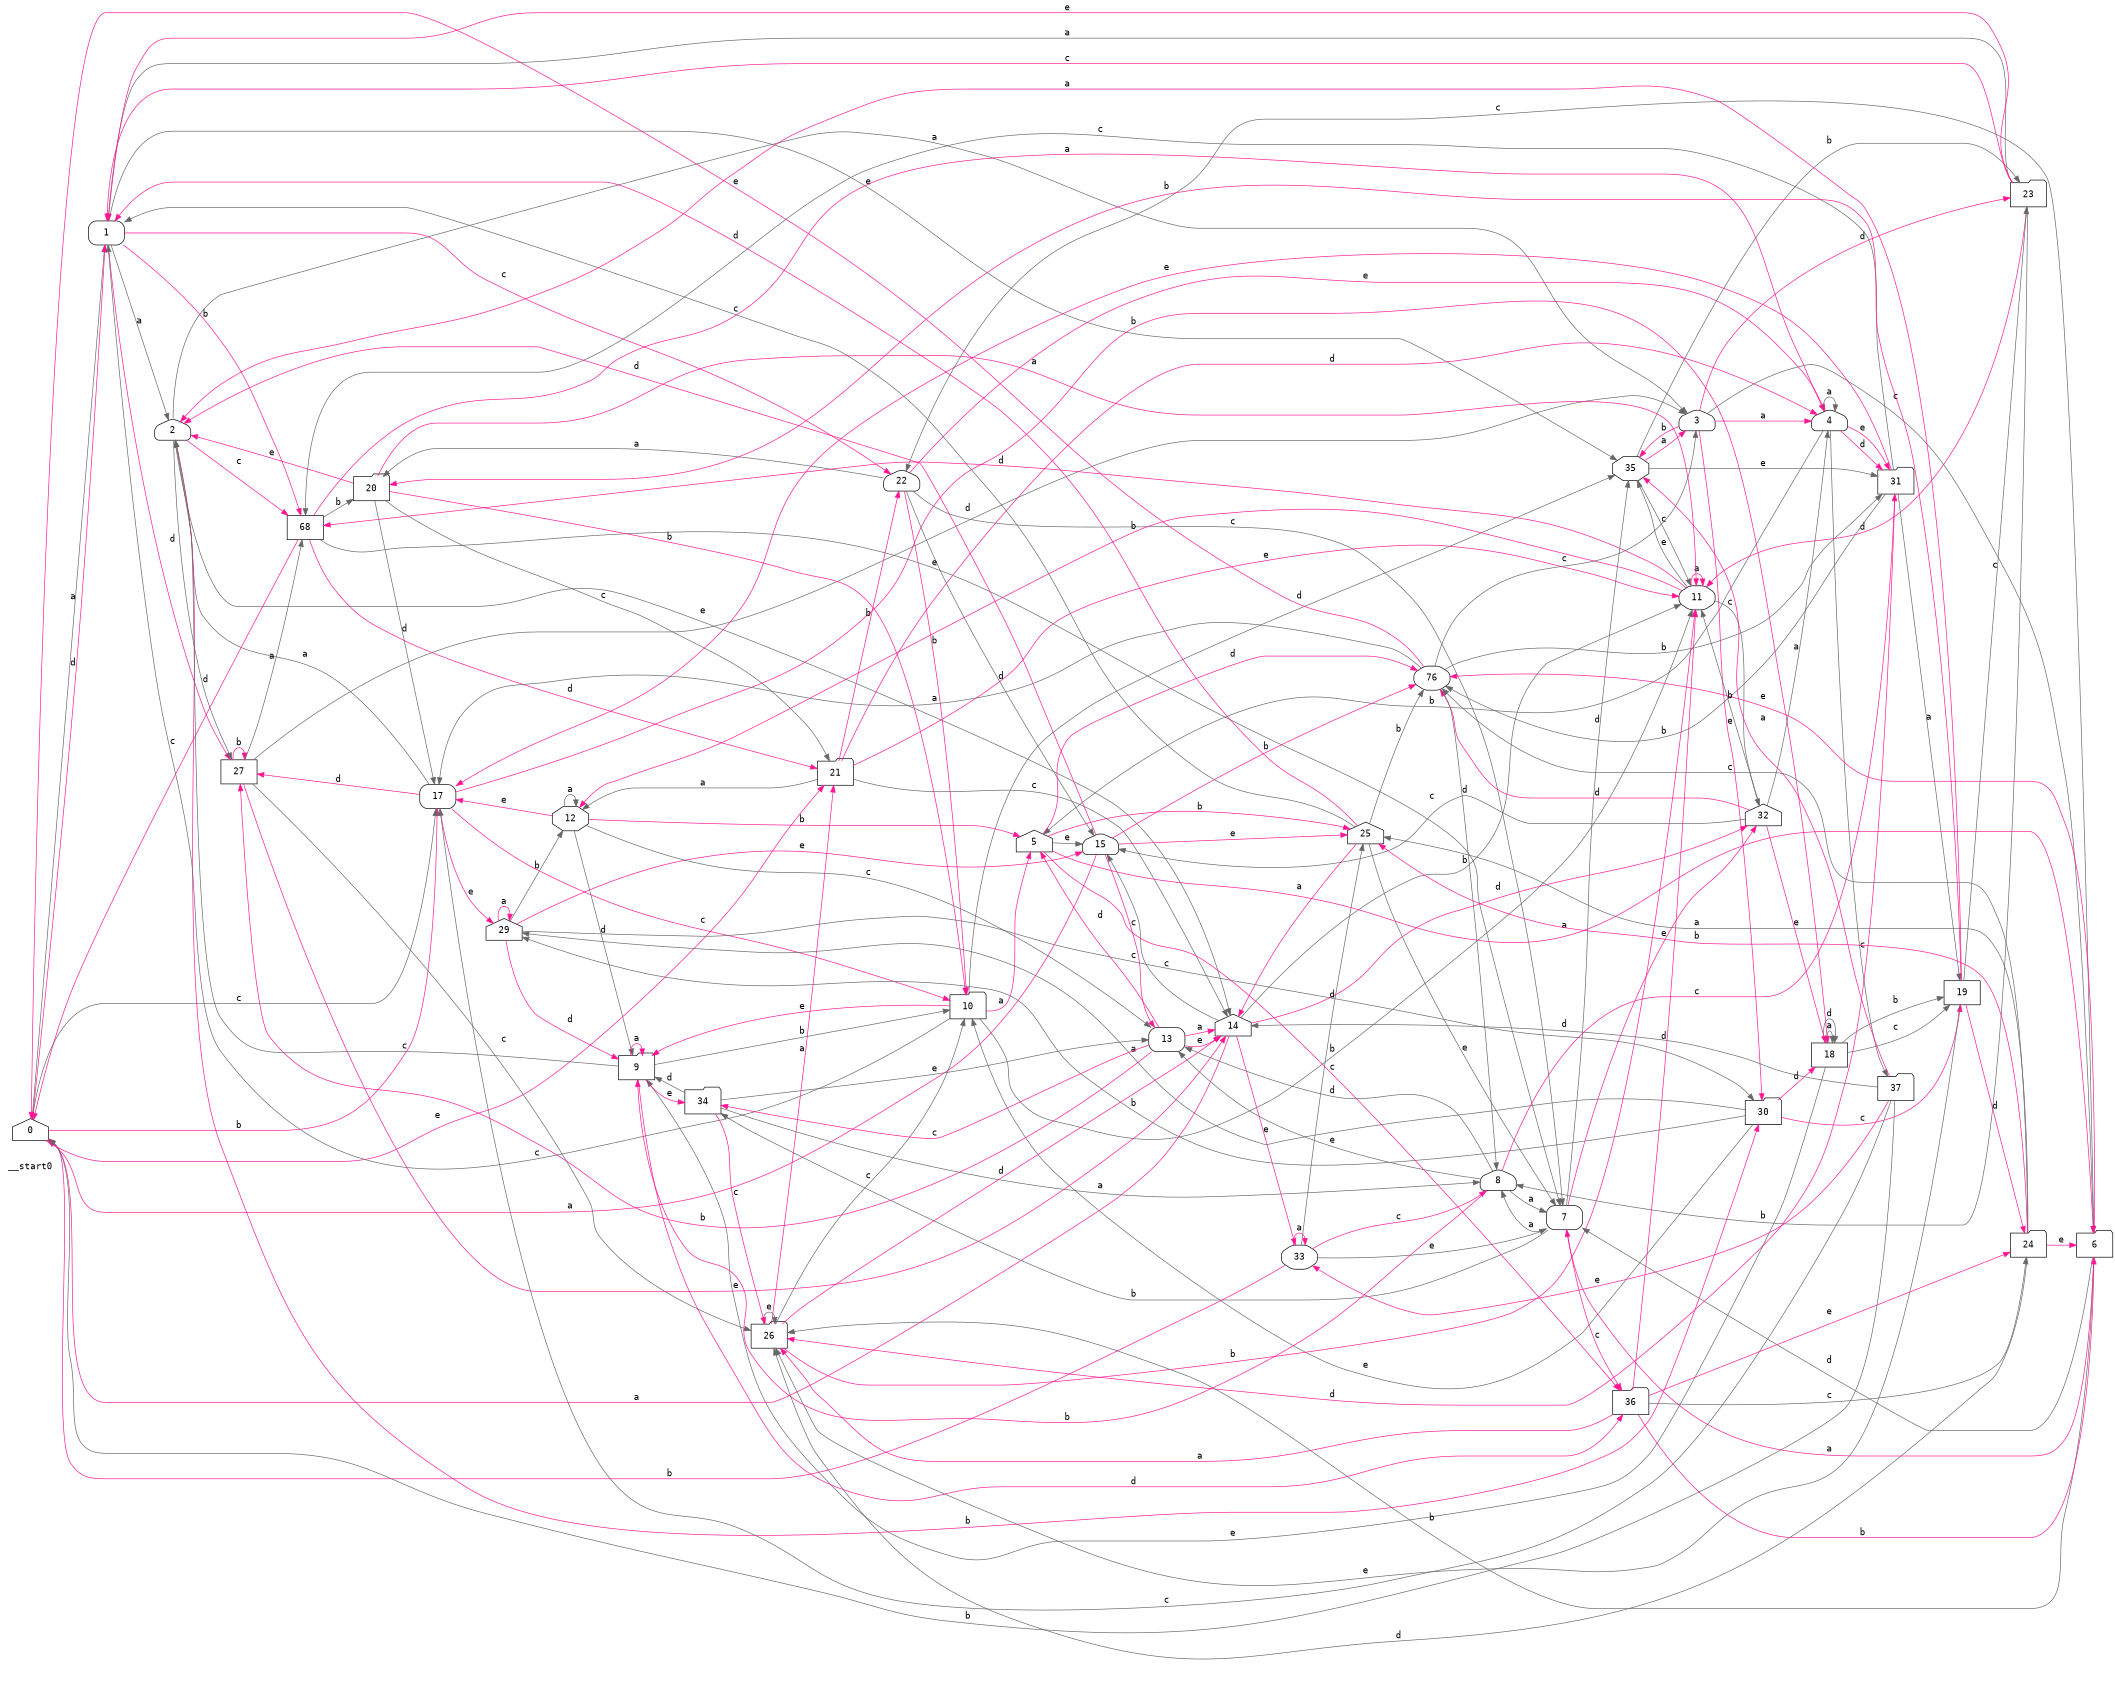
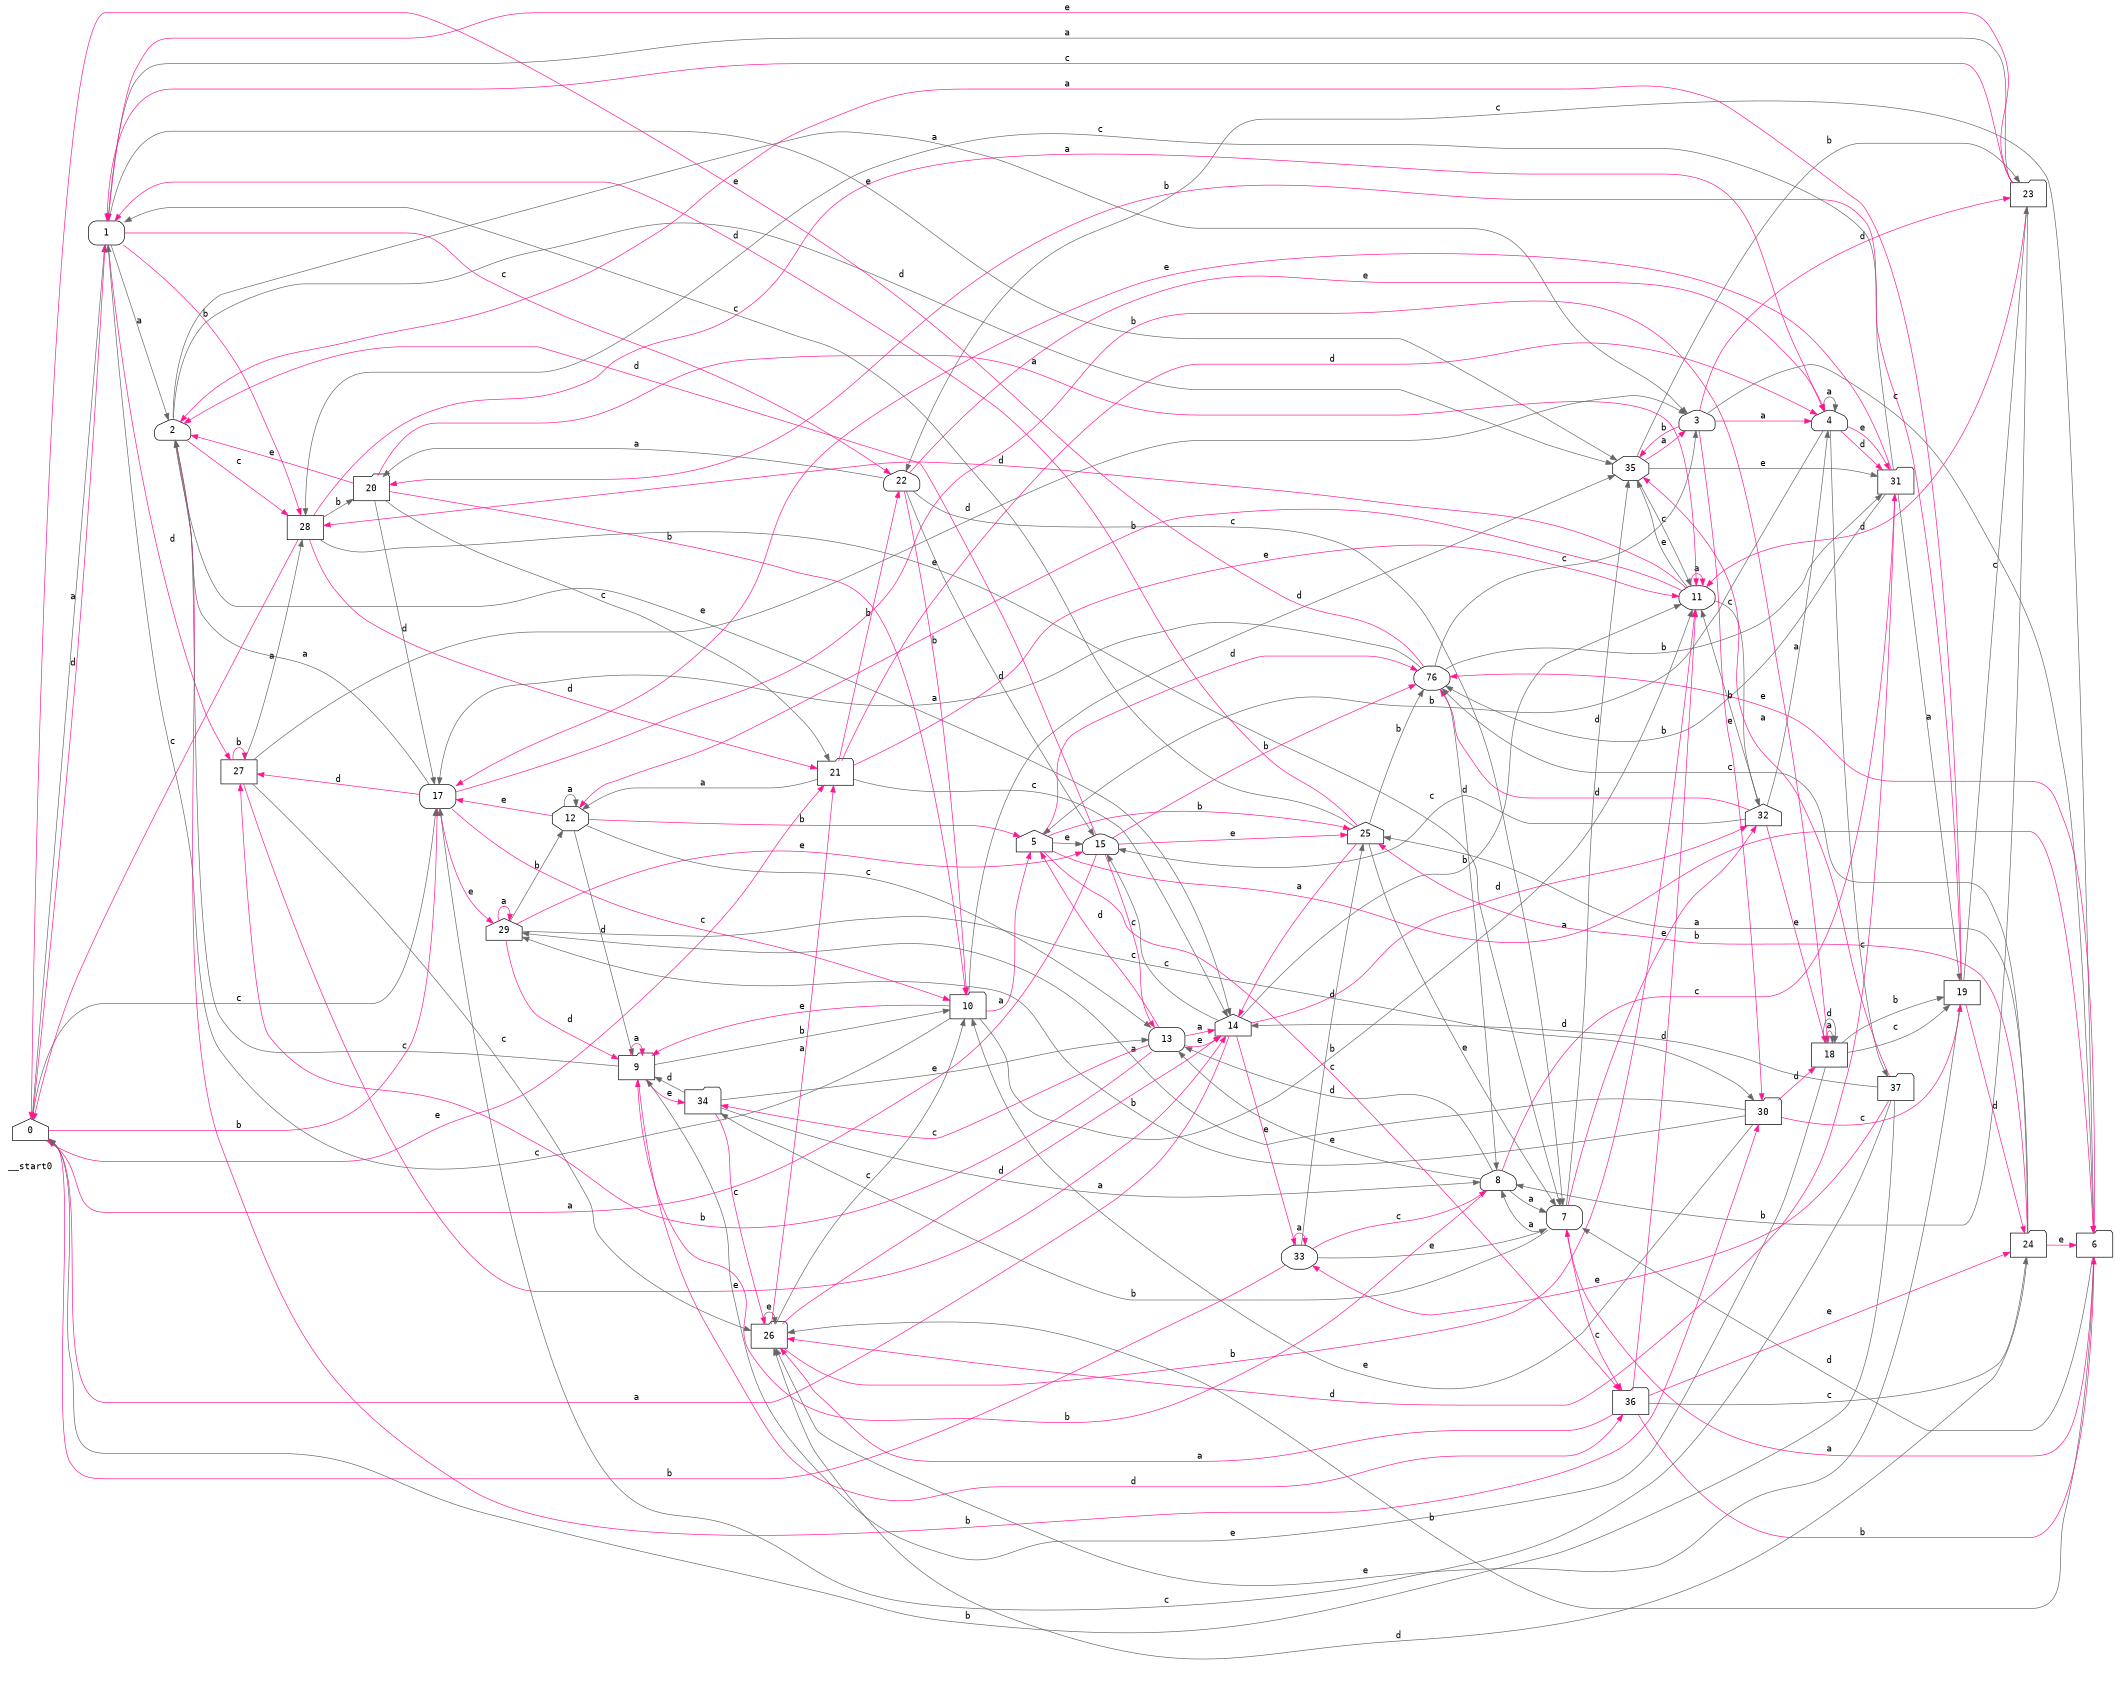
(305, 528) -> (305, 528)
(187, 600) -> (823, 255)
